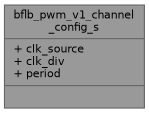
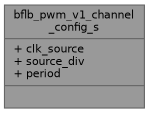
(39, 62) -> (49, 62)
